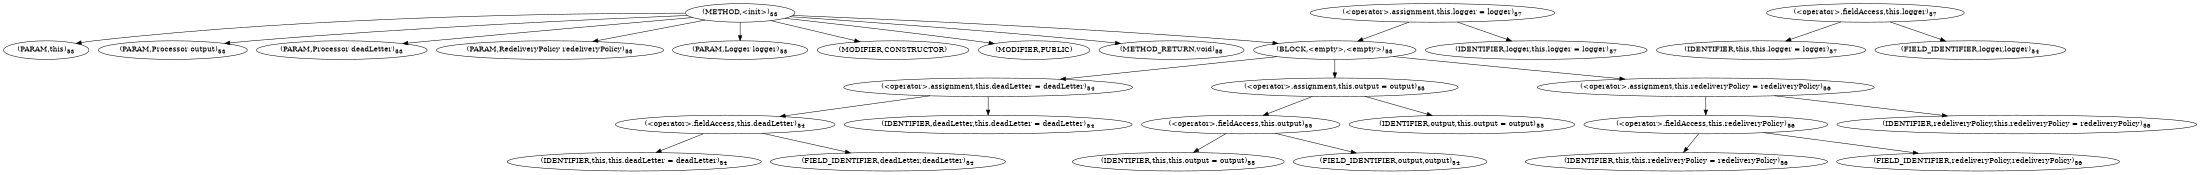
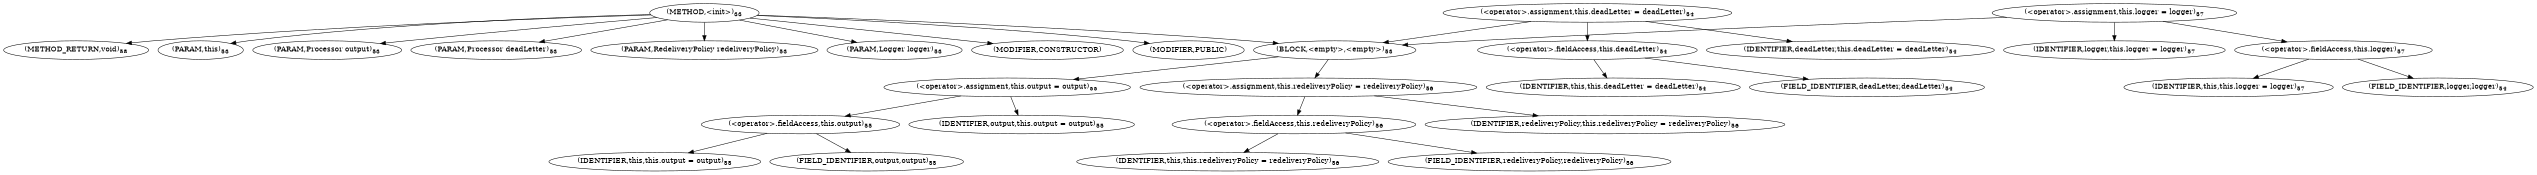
none -> (2222, 31)
(1171, 68) -> (1460, 32)
(1456, 161) -> (933, 161)
